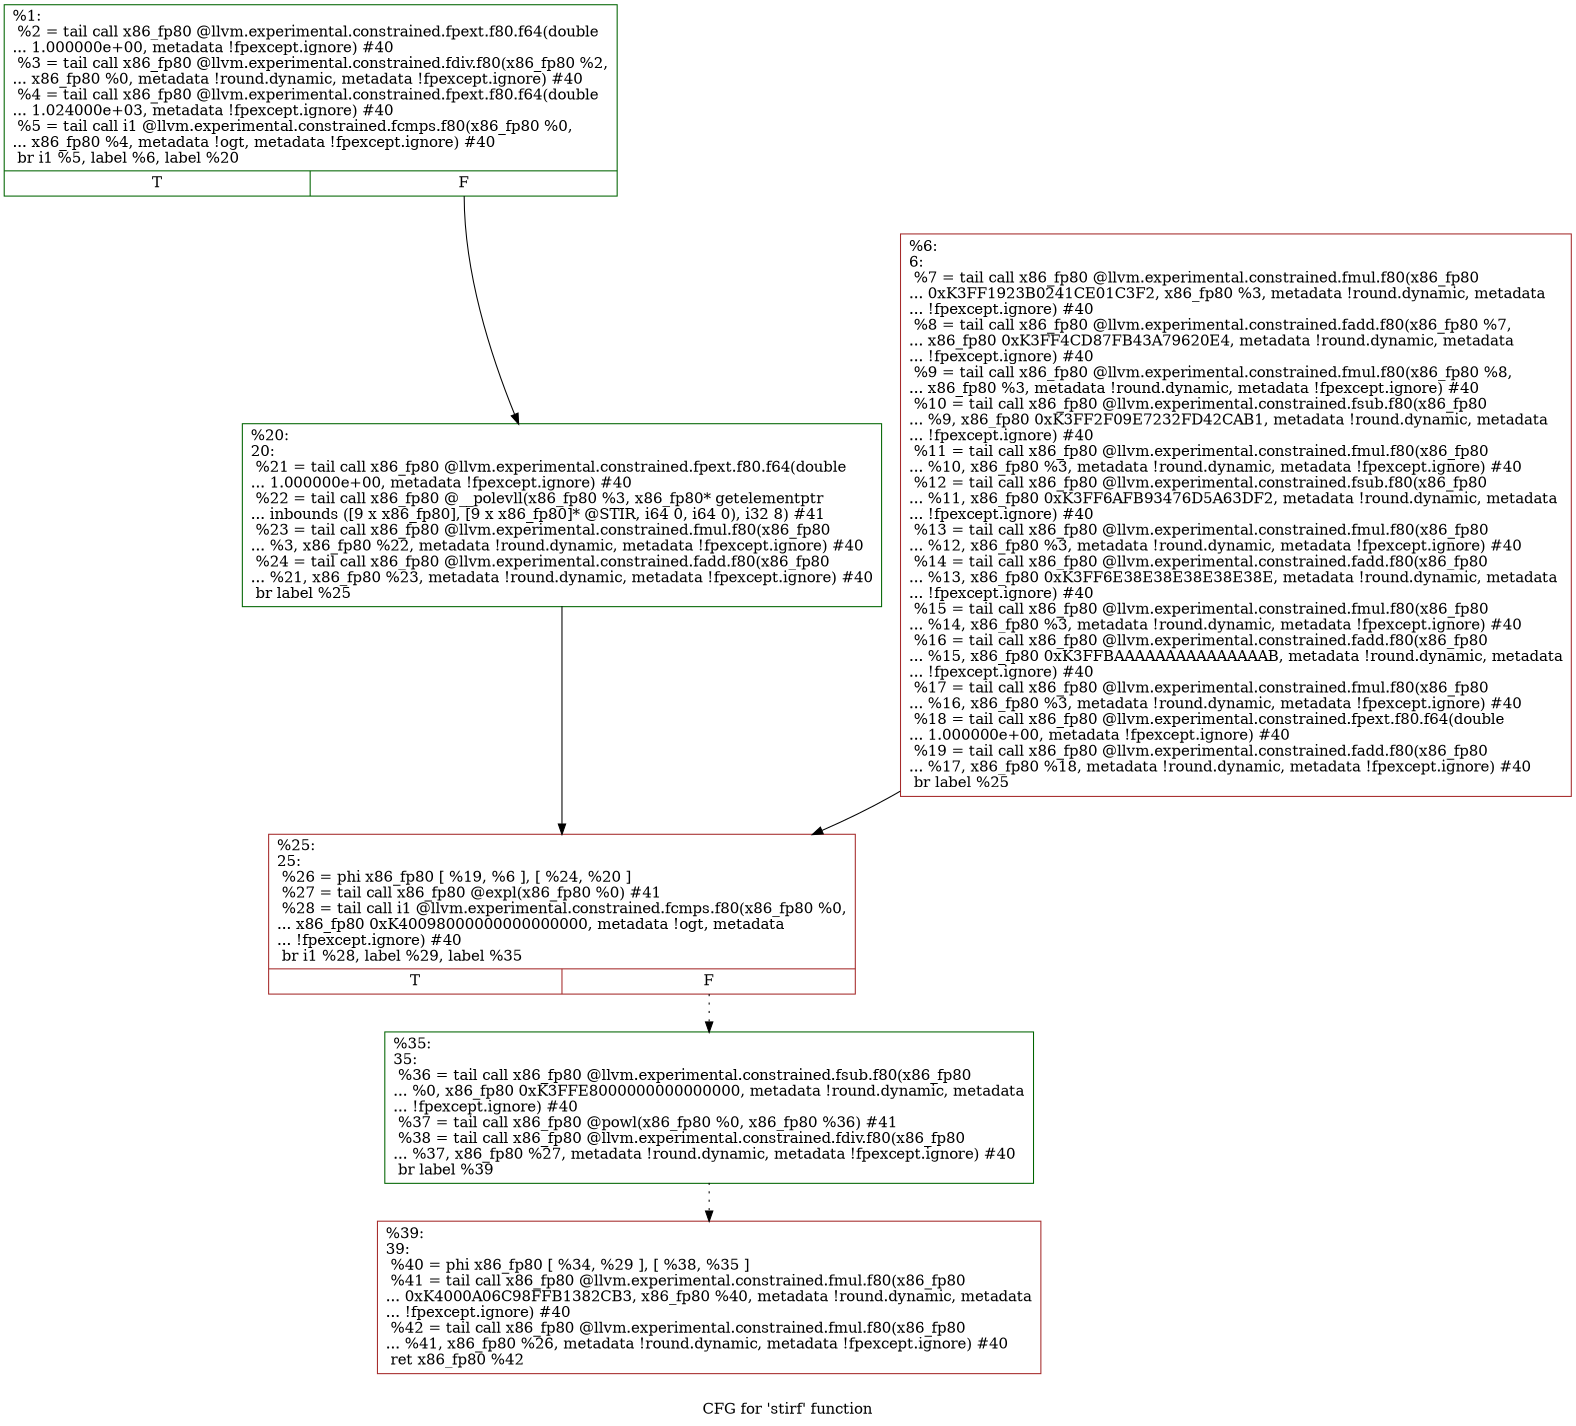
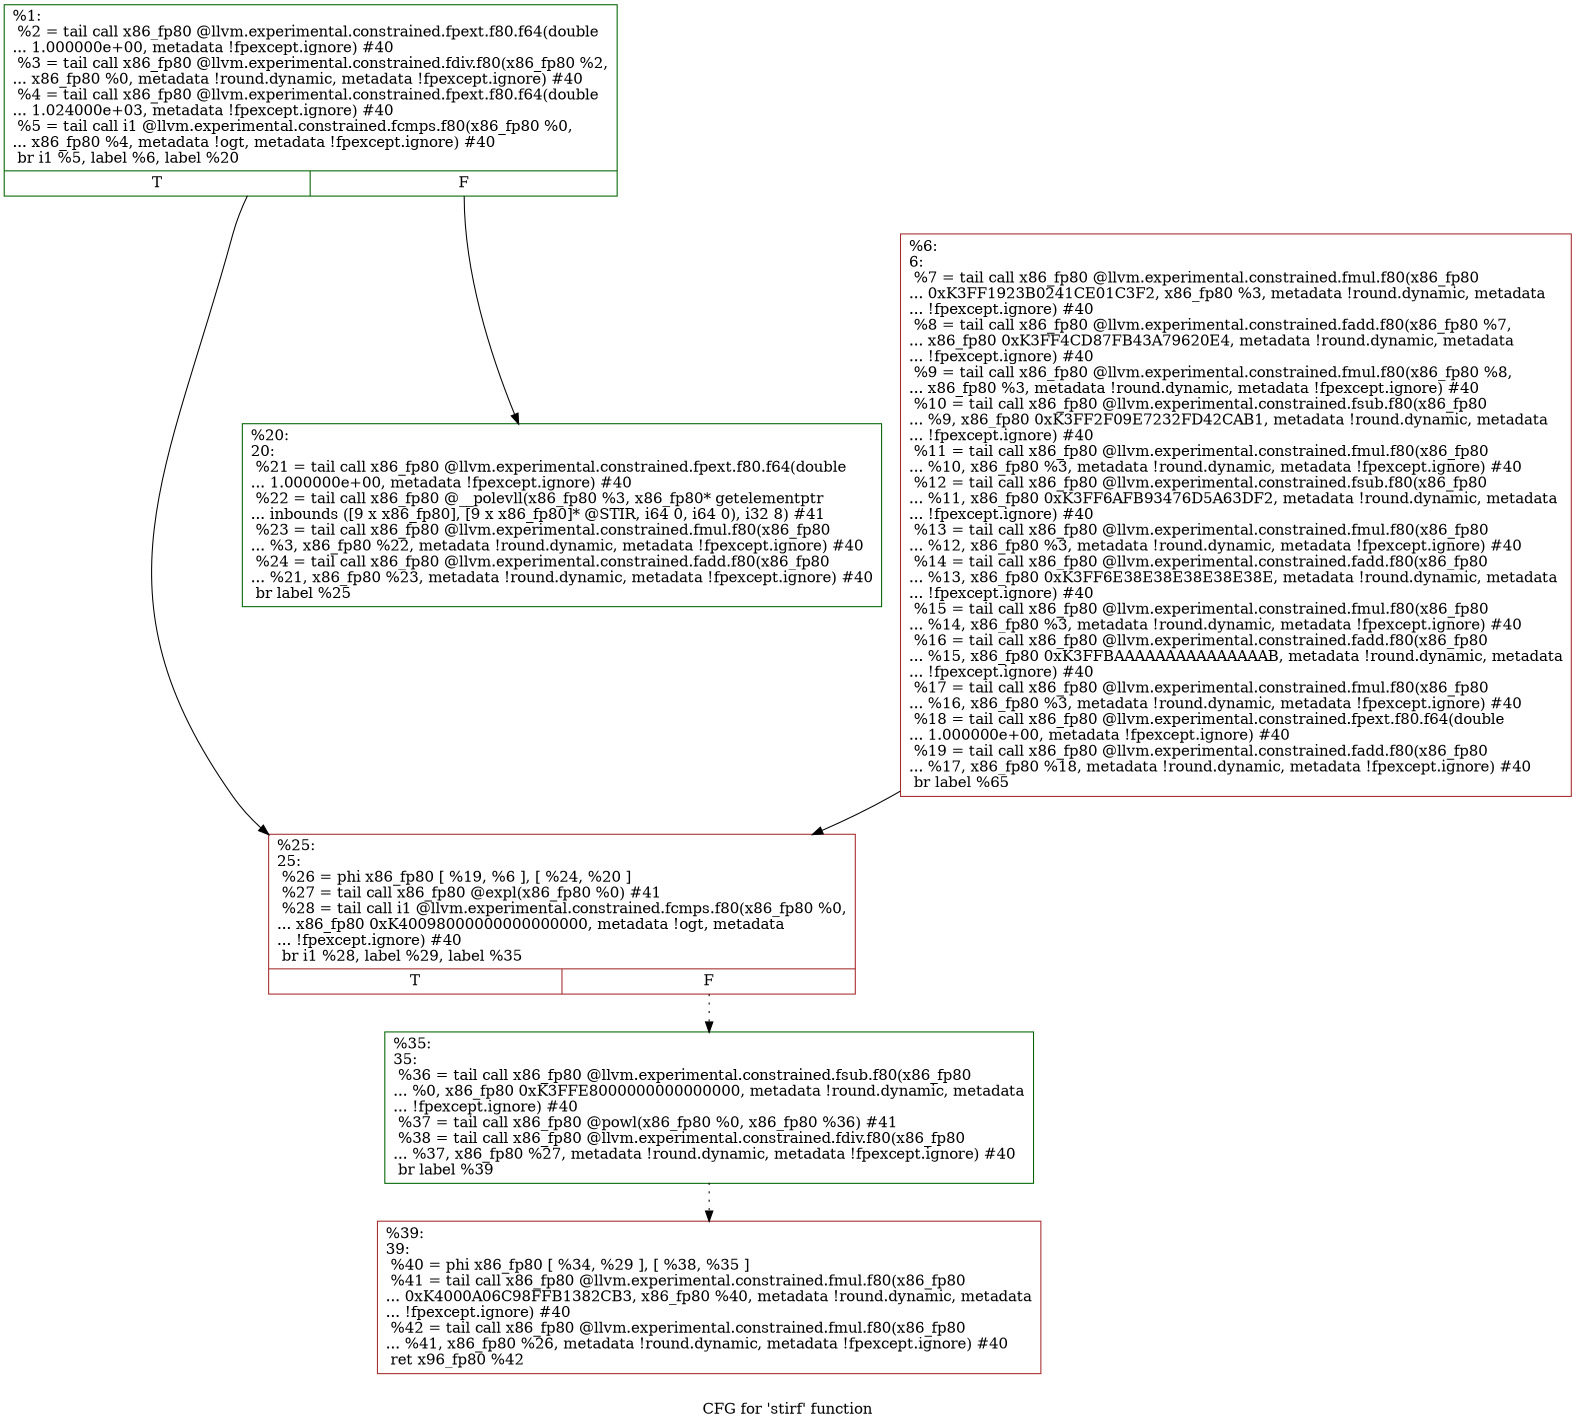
(562, 715) -> (156, 520)
(959, 783) -> (959, 783)
(455, 1360) -> (455, 1360)
